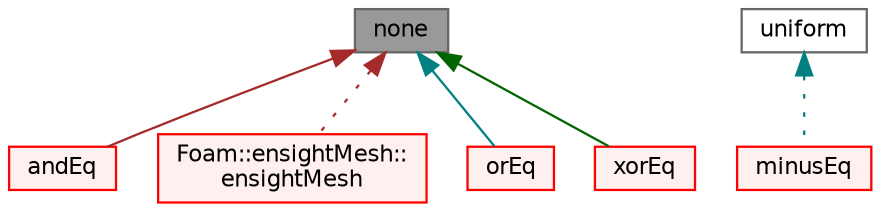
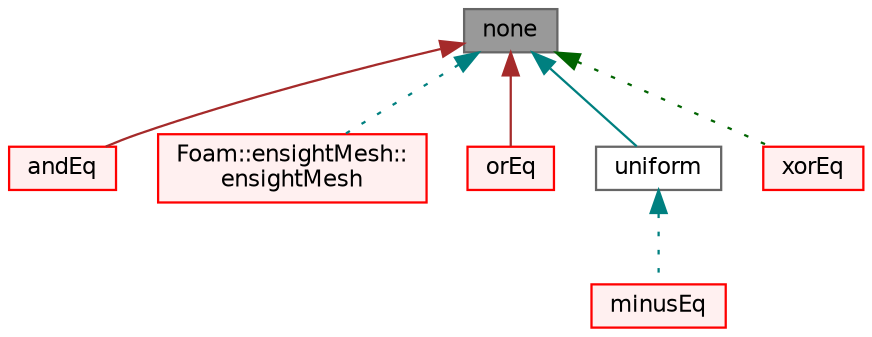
(345, 102) -> (402, 99)
(533, 105) -> (674, 104)
none -> (593, 107)
(463, 108) -> (511, 111)
